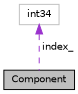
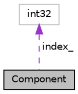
(39, 15) -> (39, 15)
